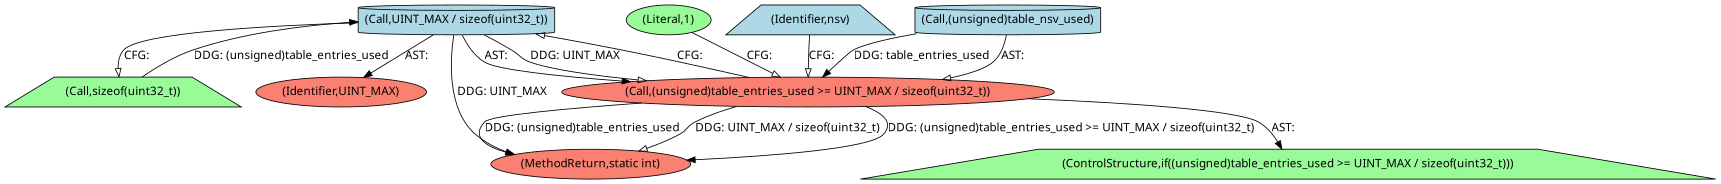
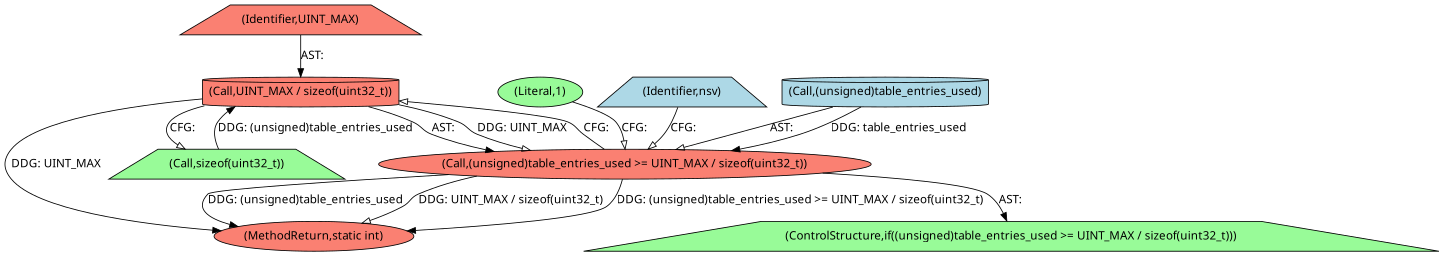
(456, 20) -> (301, 92)
(1008, 20) -> (885, 92)
(402, 54) -> (301, 52)
(341, 92) -> (301, 20)
